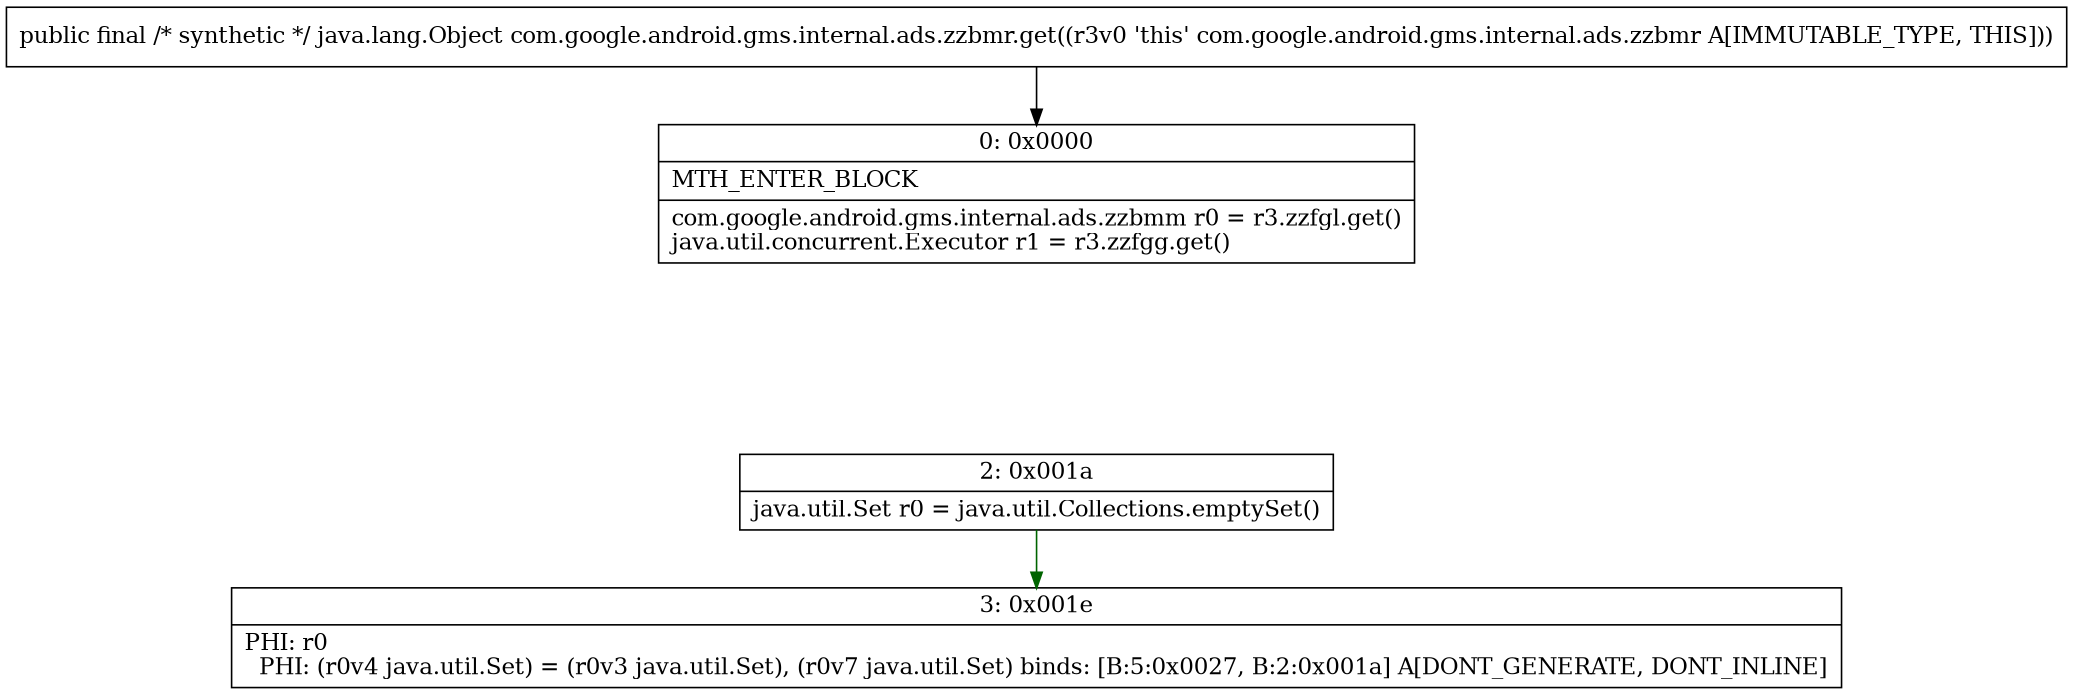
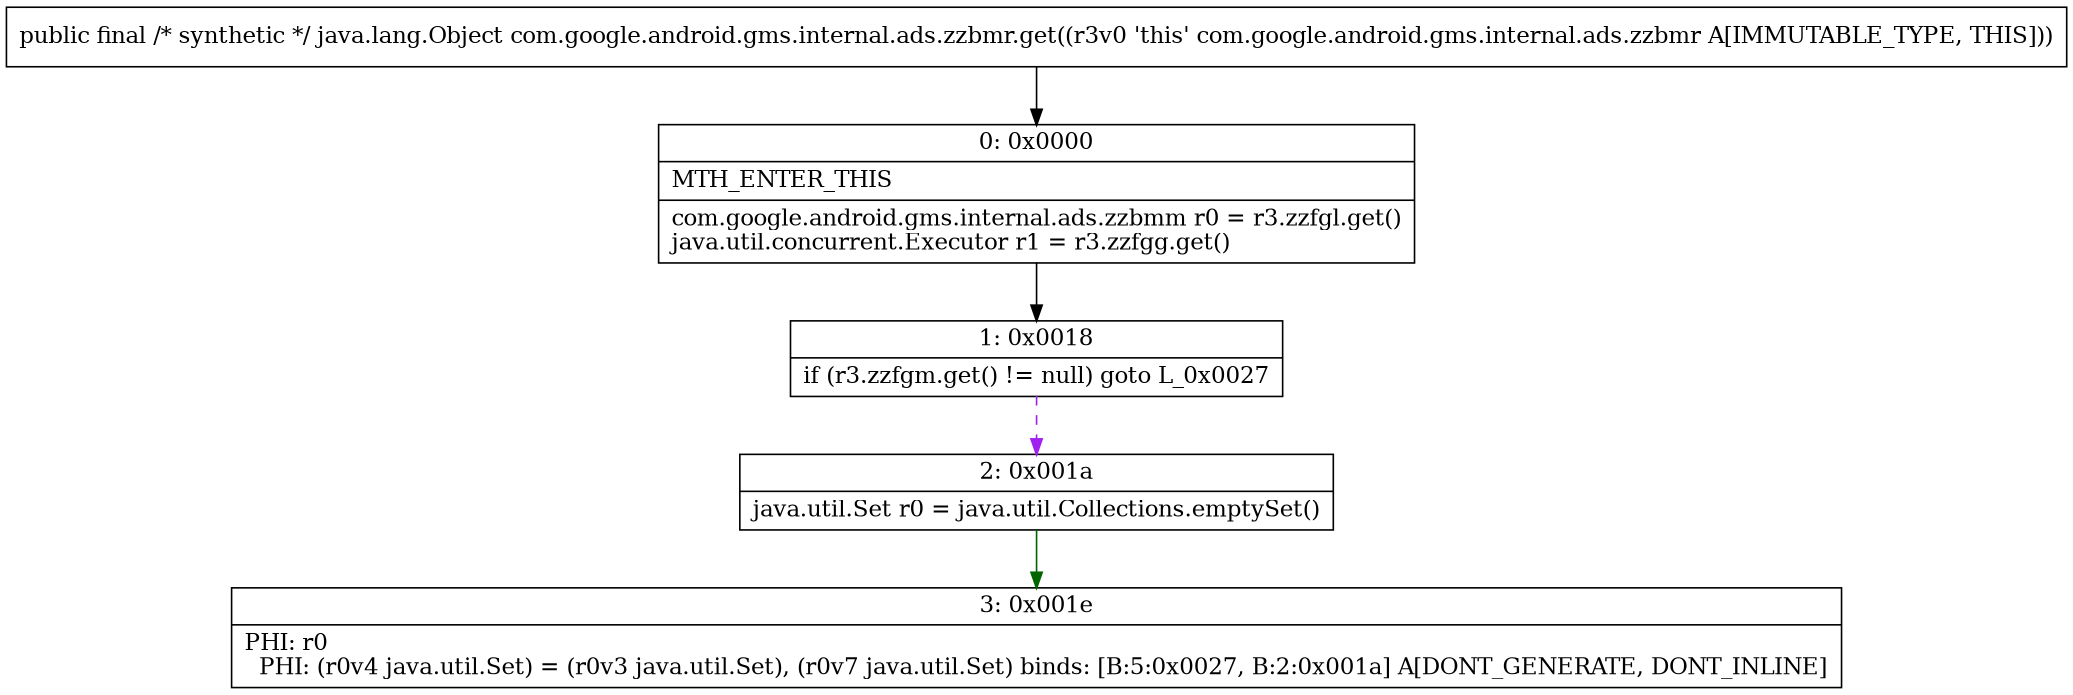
(795, 180) -> (782, 180)
none -> (1037, 359)
